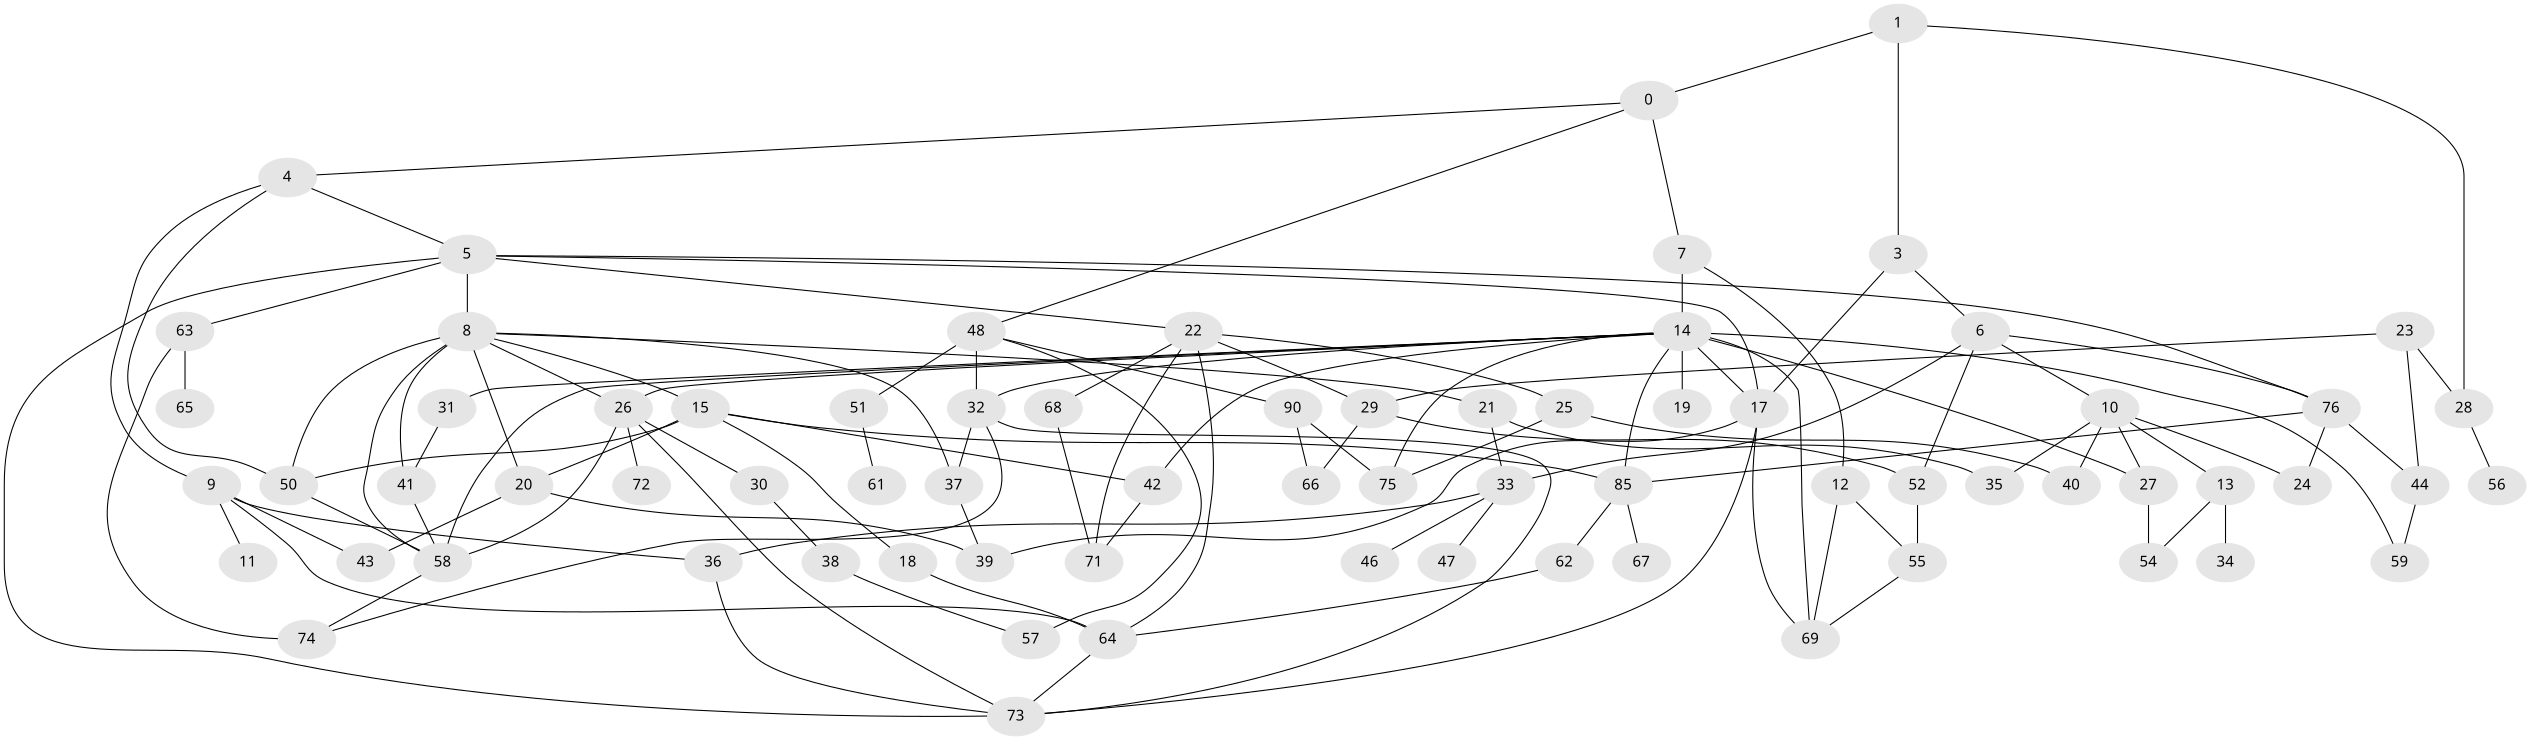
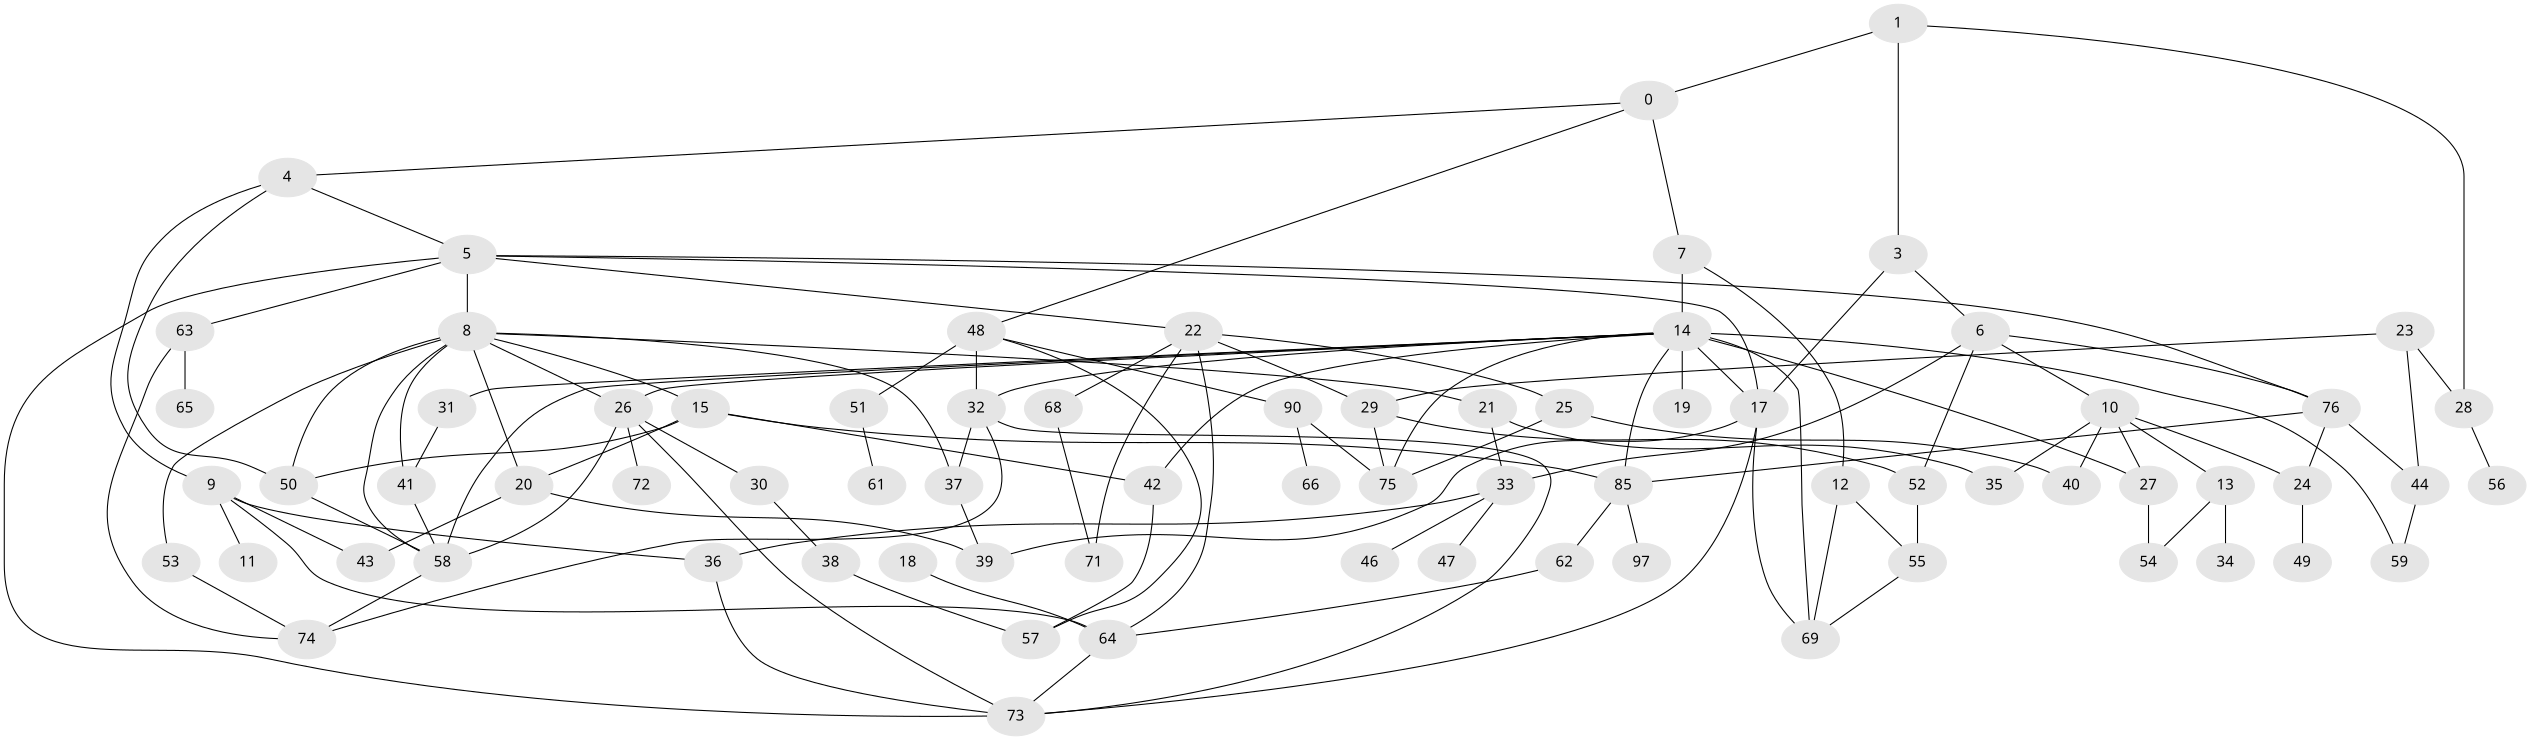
(1336, 452) -> (1381, 455)
(811, 478) -> none
(1129, 517) -> (1129, 585)
none -> (171, 563)
(1642, 563) -> (1642, 563)
none -> (2303, 563)
